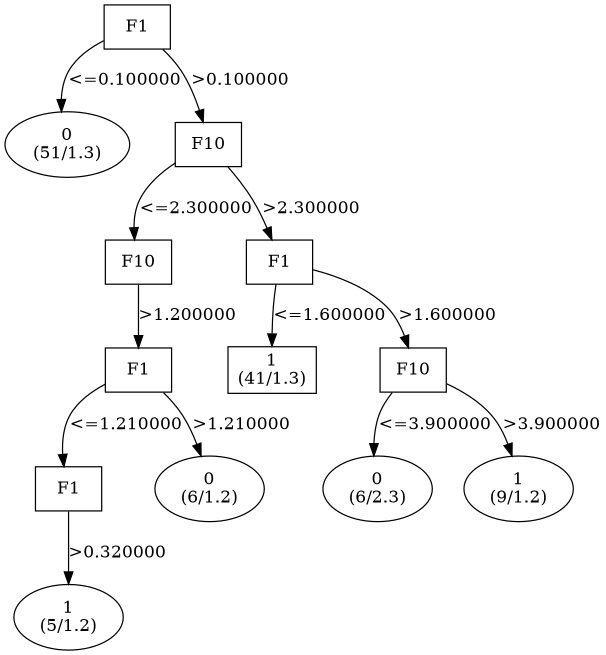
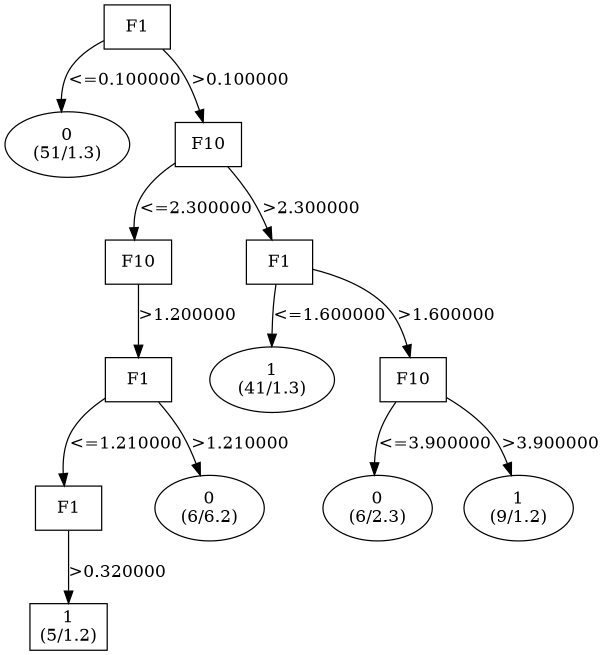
(272, 370) -> (272, 380)
(210, 489) -> (210, 508)
(69, 617) -> (69, 627)
